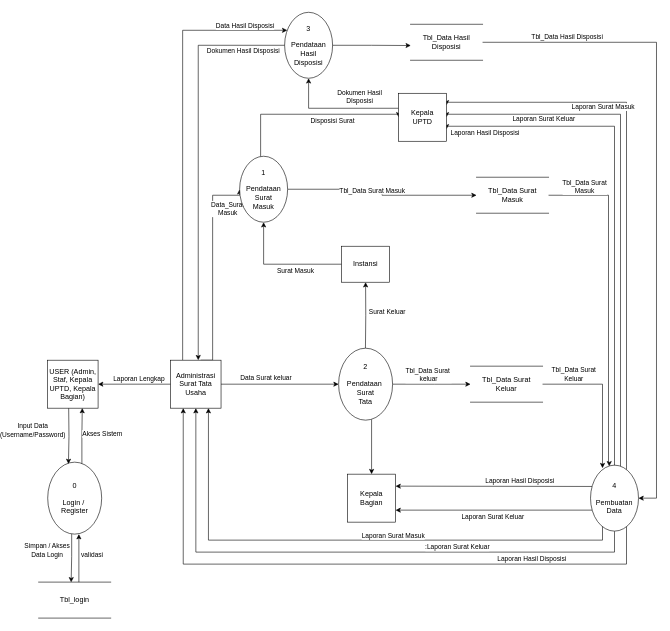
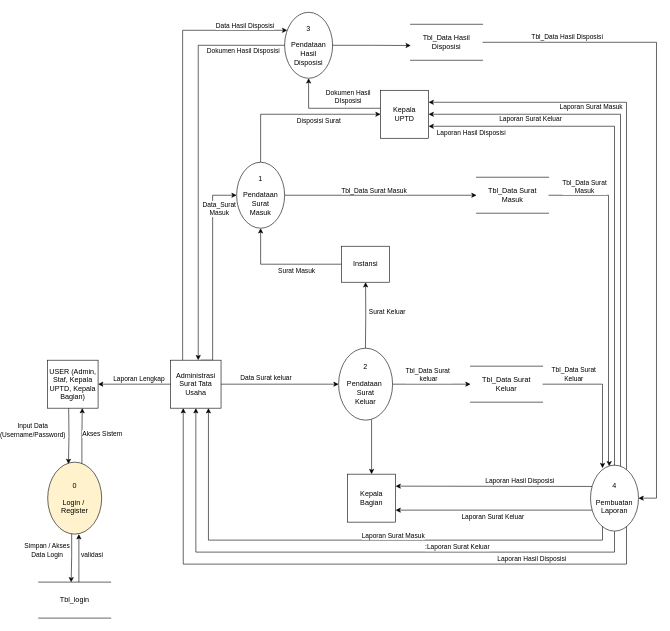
(423, 117) -> (405, 114)
(264, 189) -> (261, 195)
(366, 384) -> (366, 384)
(75, 498) -> (75, 498)
(615, 498) -> (615, 498)
